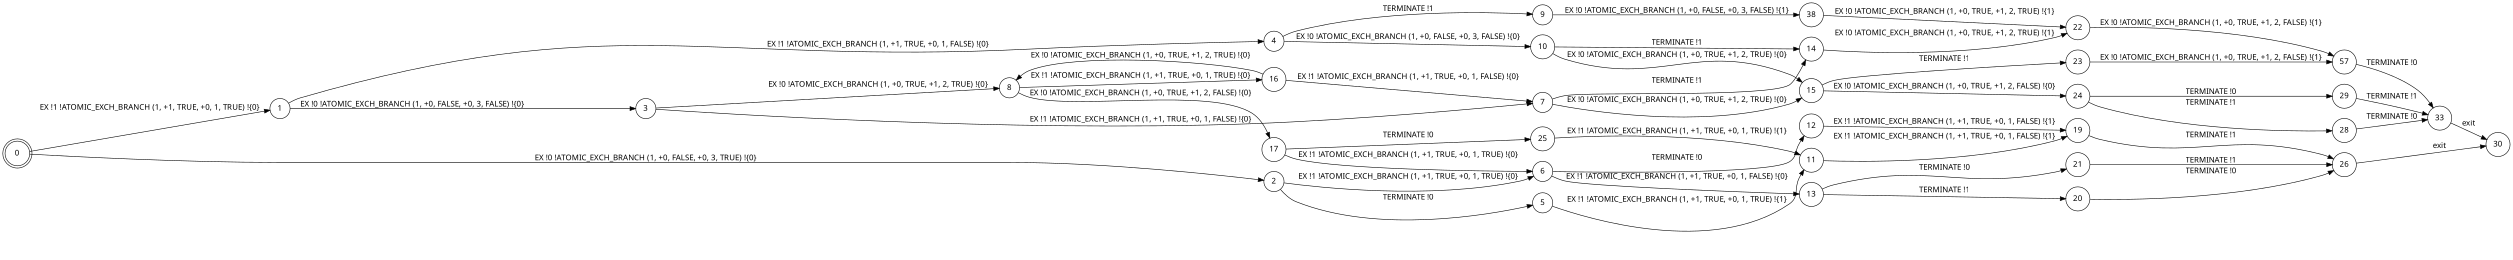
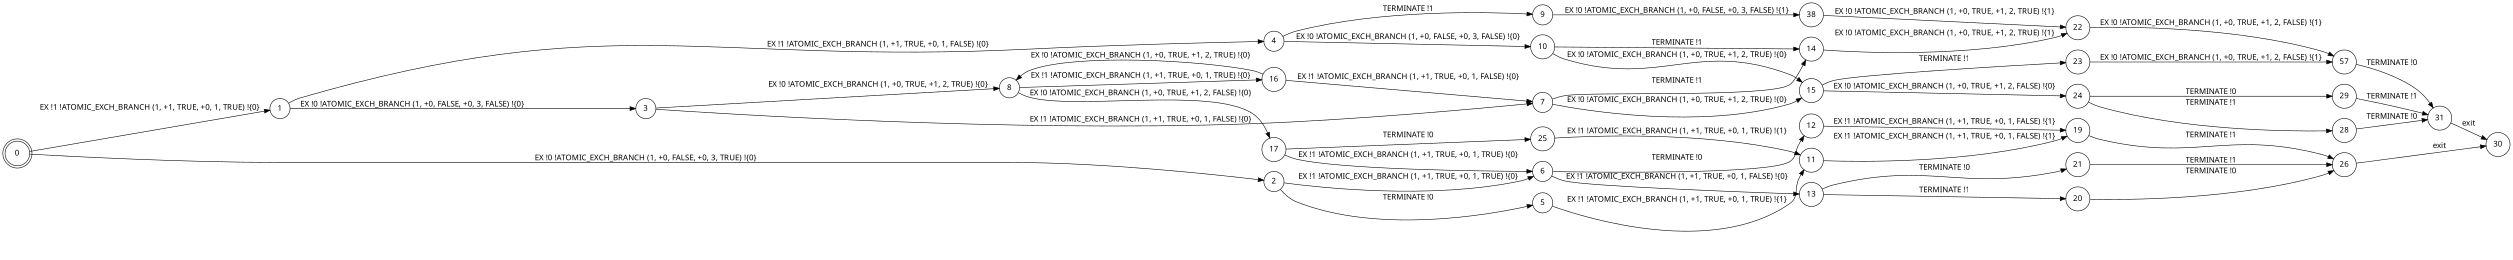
(2440, 118) -> (2440, 118)
